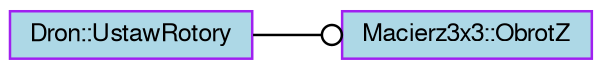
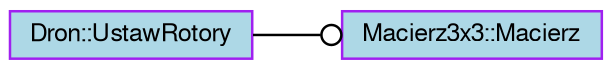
(467, 35) -> (472, 35)
